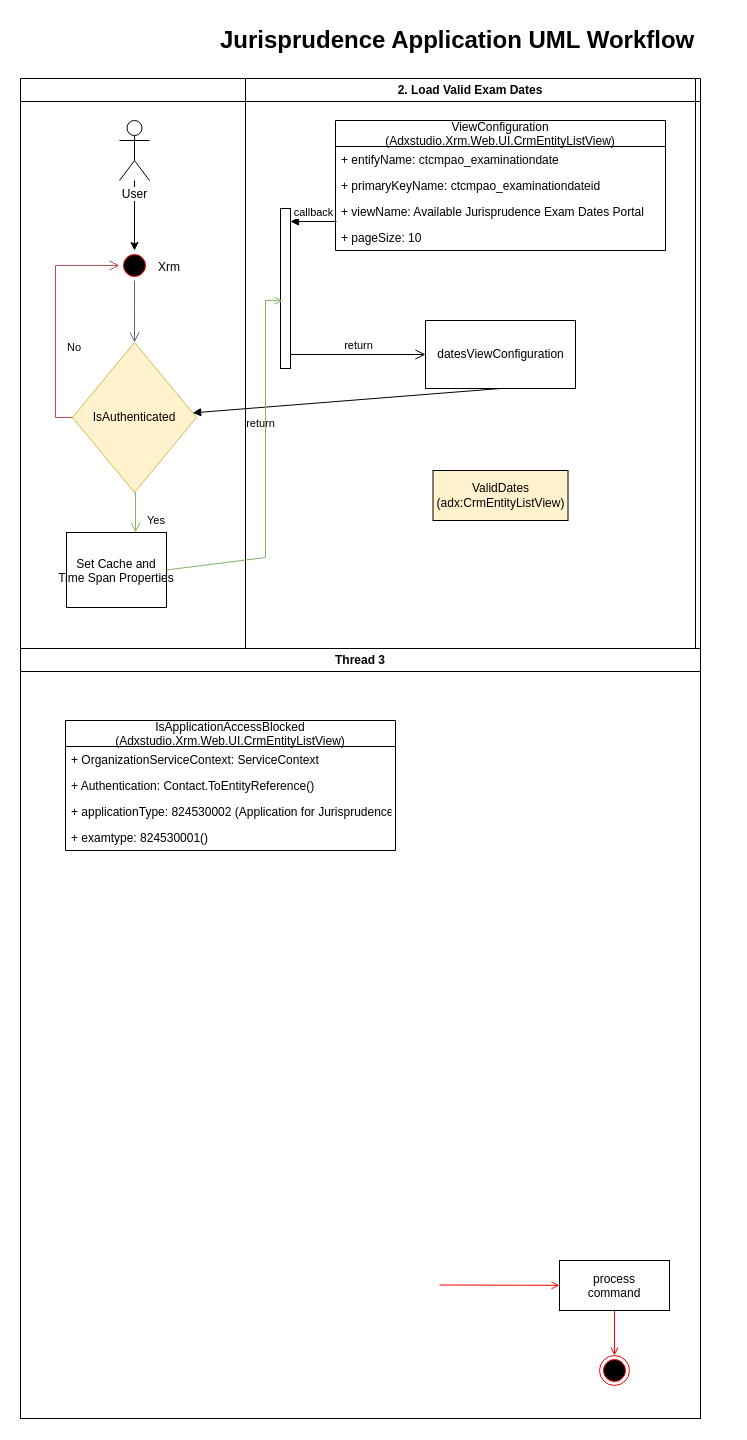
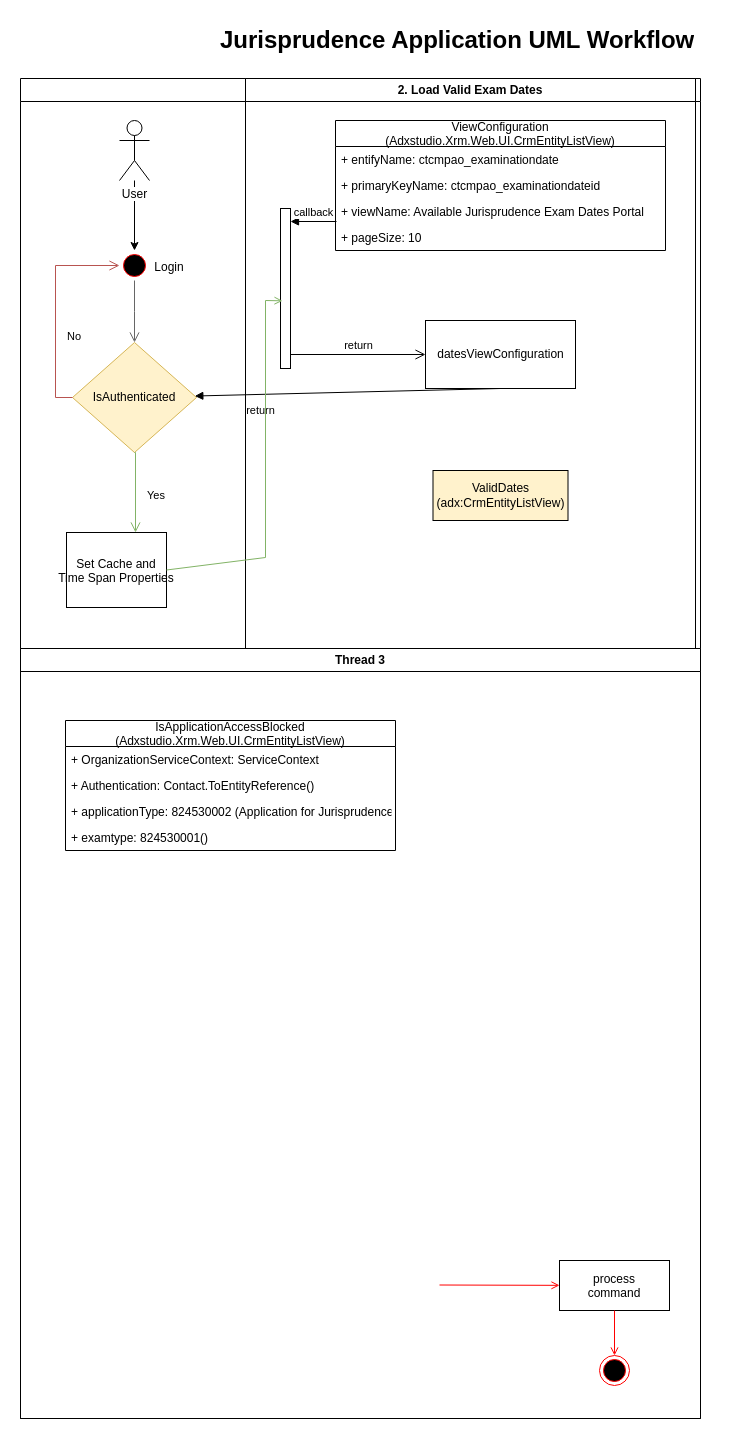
(170, 268) -> (170, 268)
(135, 418) -> (135, 398)
